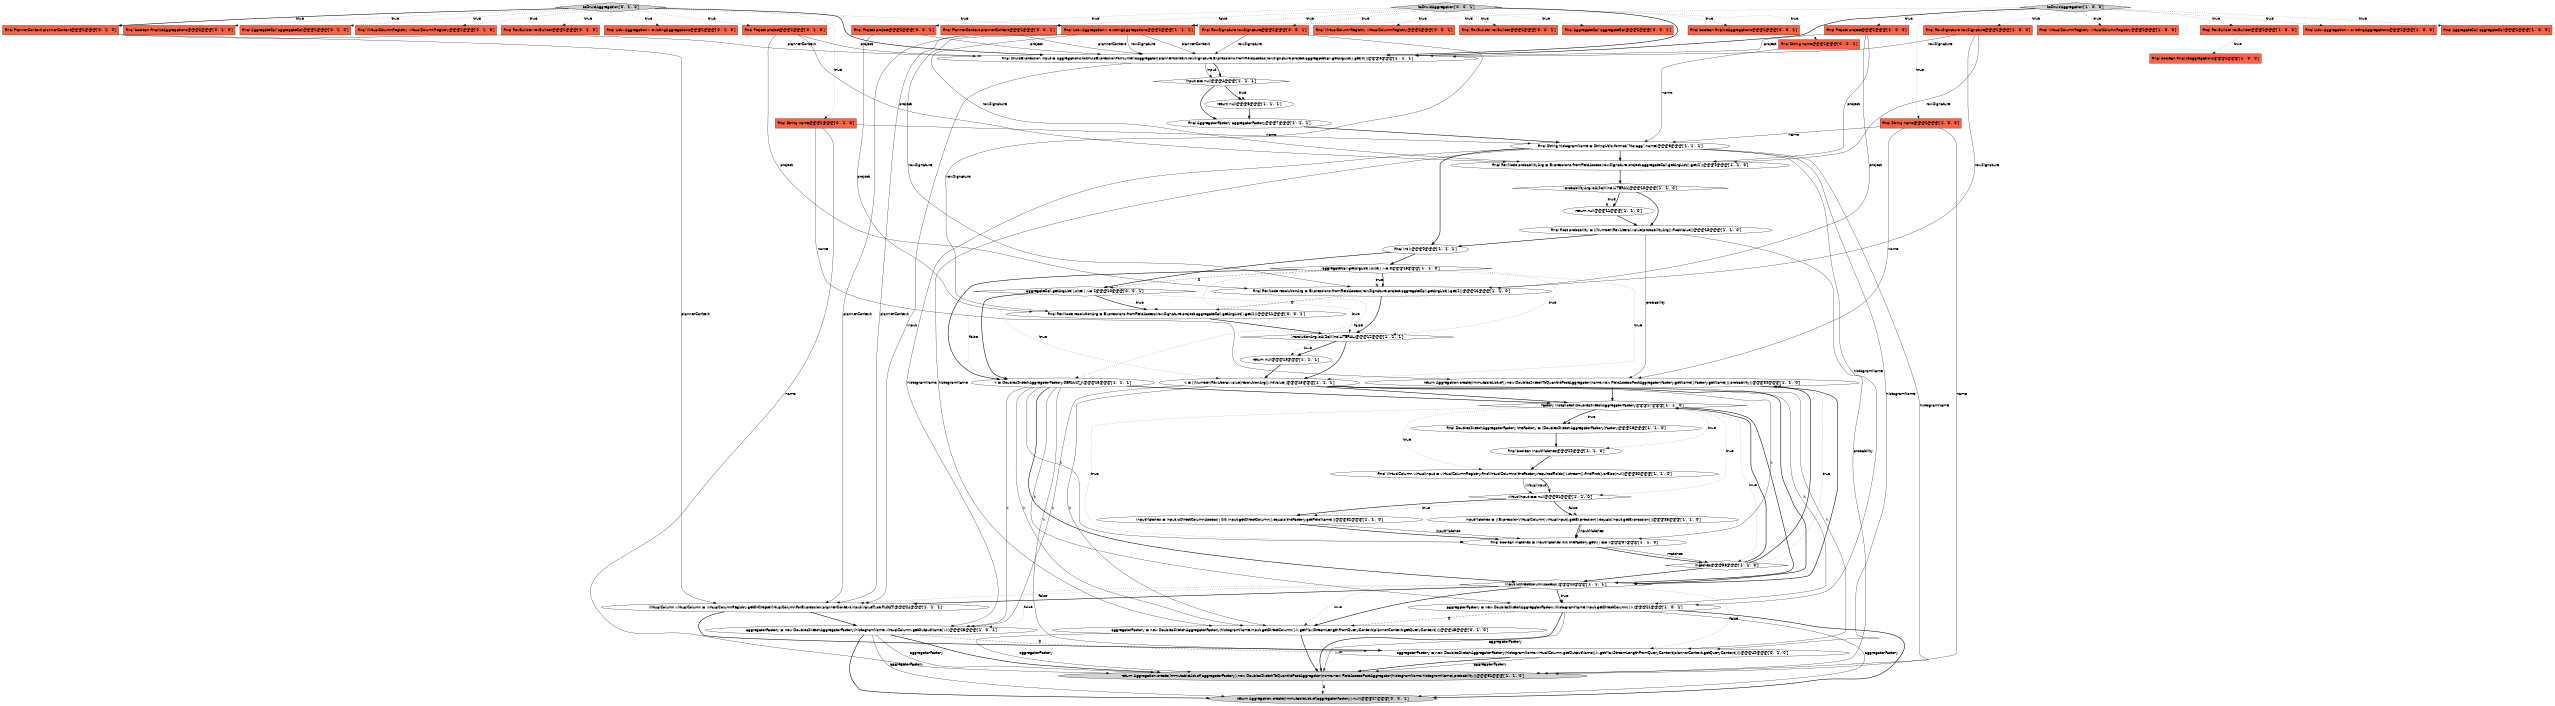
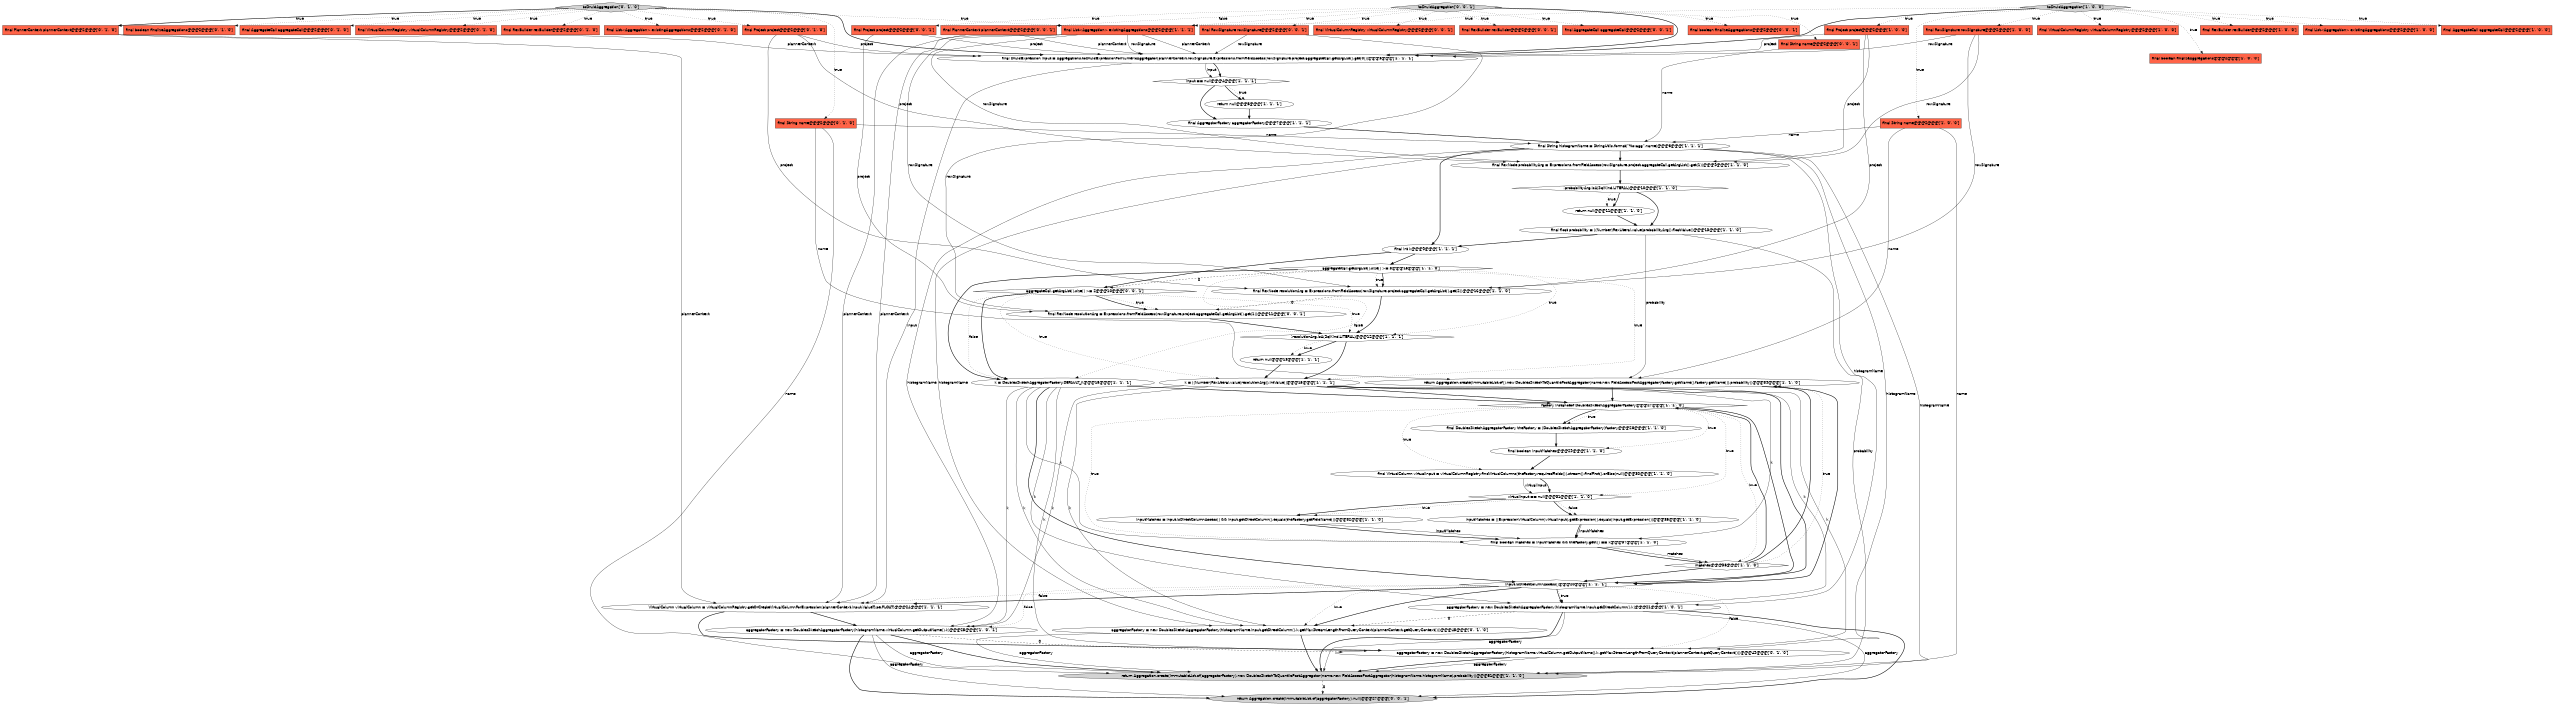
(2229, 44) -> (2158, 18)
